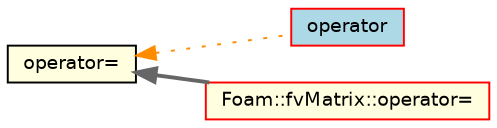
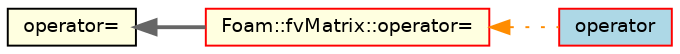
(223, 44) -> (534, 27)
